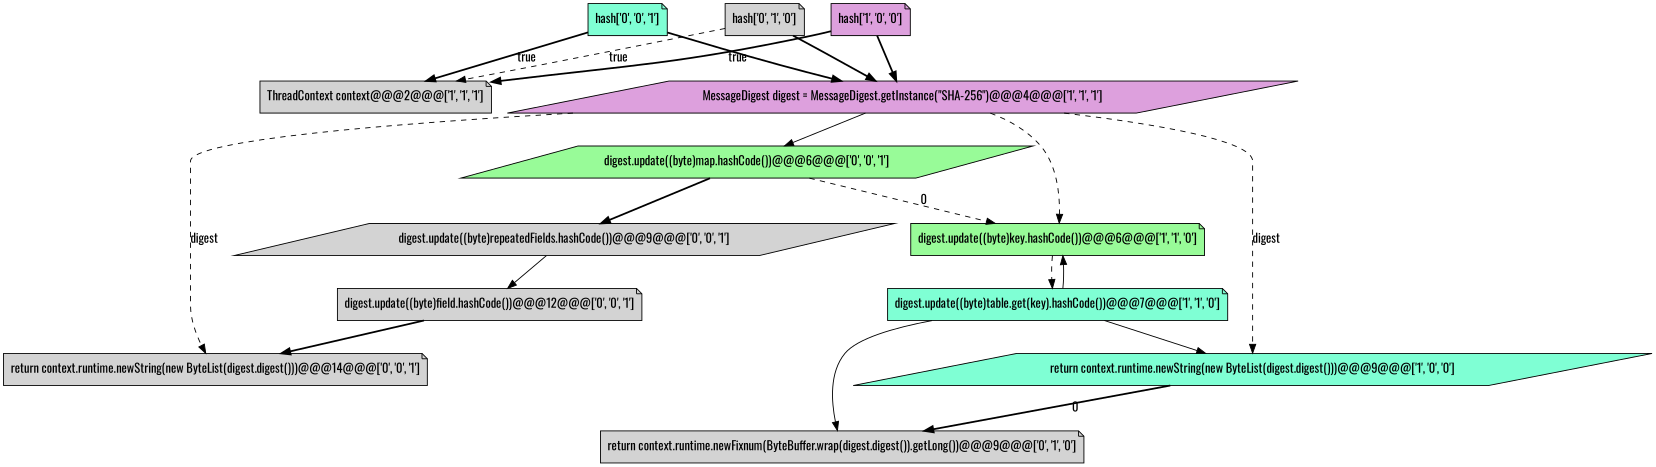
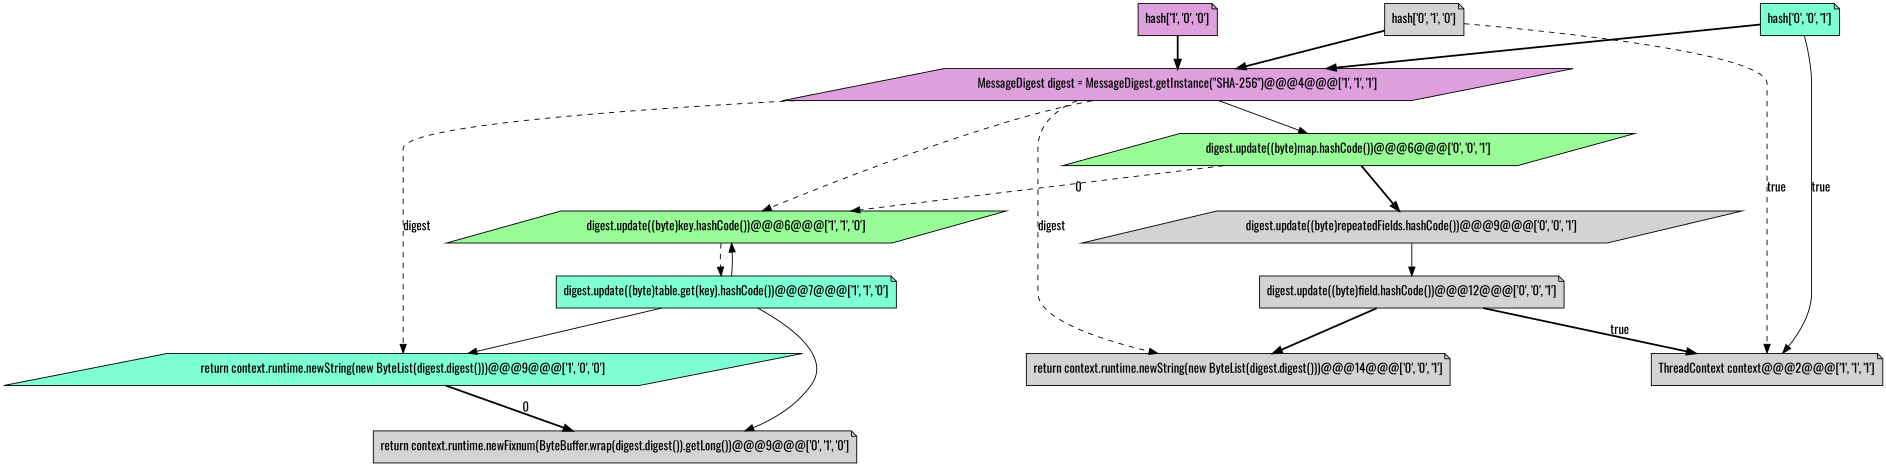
(511, 55) -> (1812, 194)
(667, 61) -> (1585, 330)
(1058, 239) -> (726, 227)
